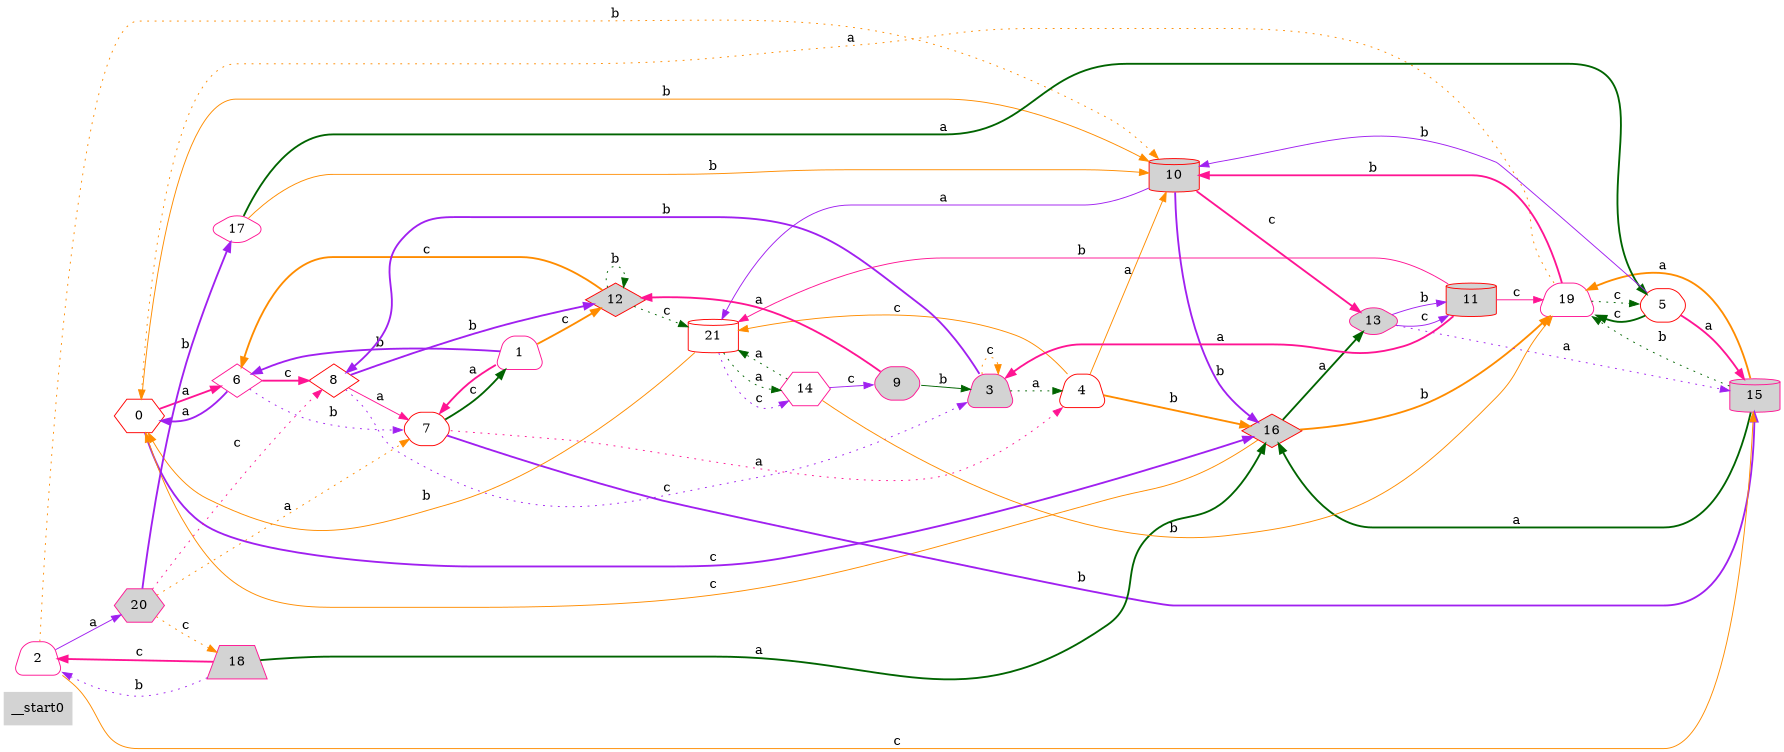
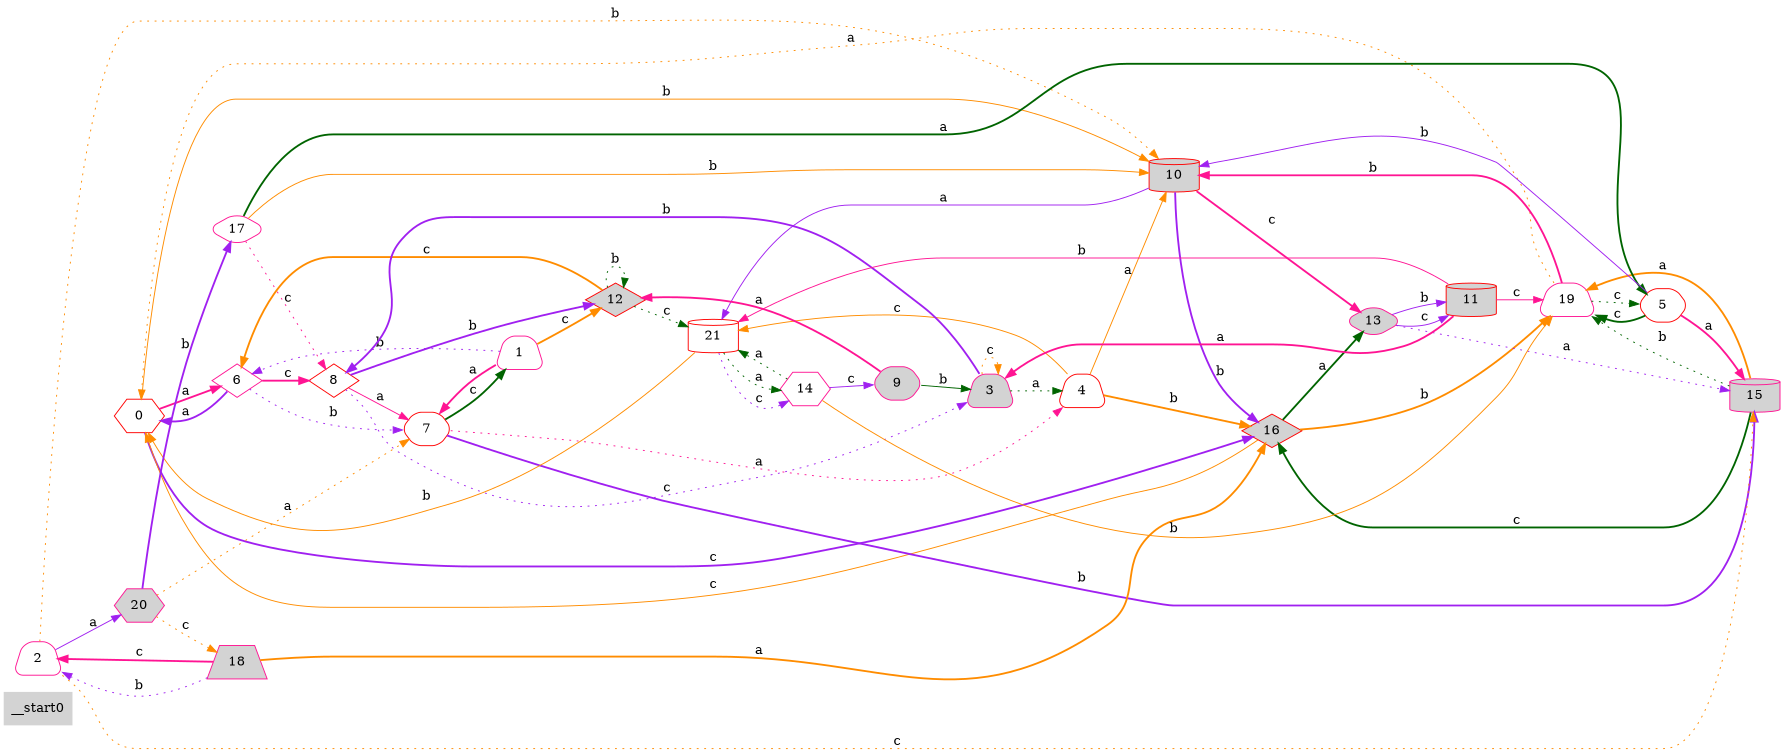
(379, 349) -> (379, 349)
(231, 490) -> (283, 301)
(1517, 520) -> (1517, 520)
(813, 664) -> (813, 664)
(1022, 749) -> (1022, 749)
